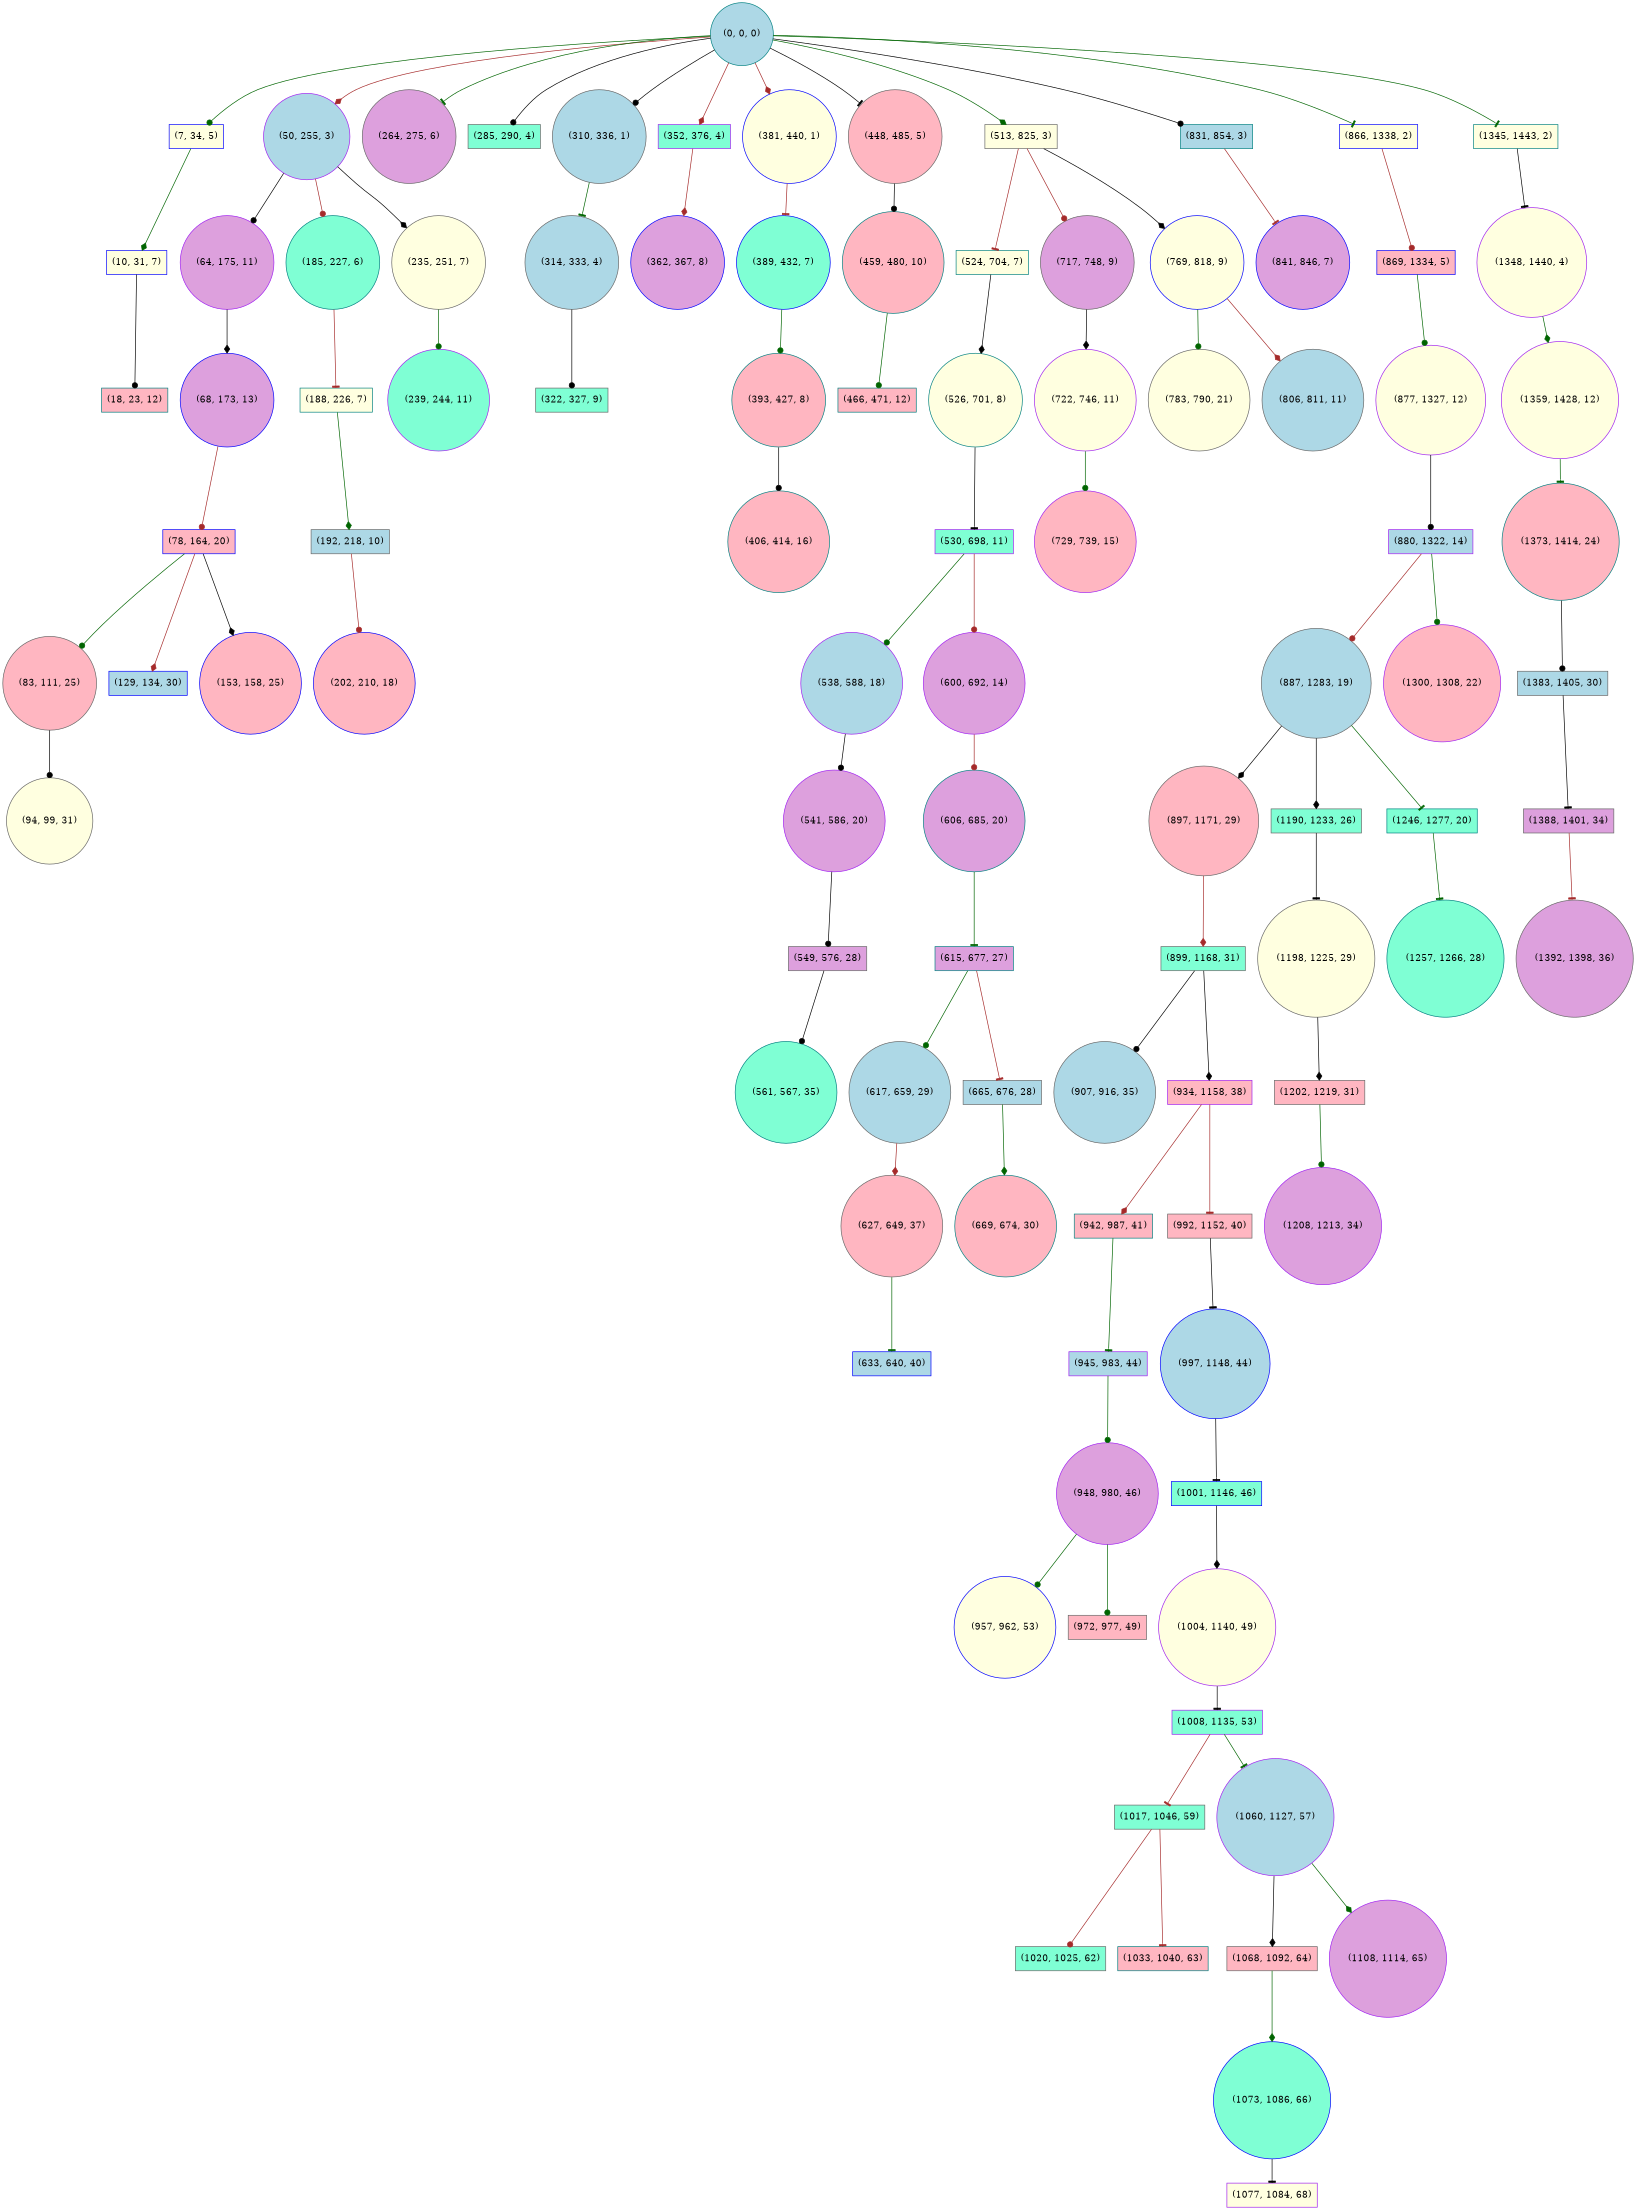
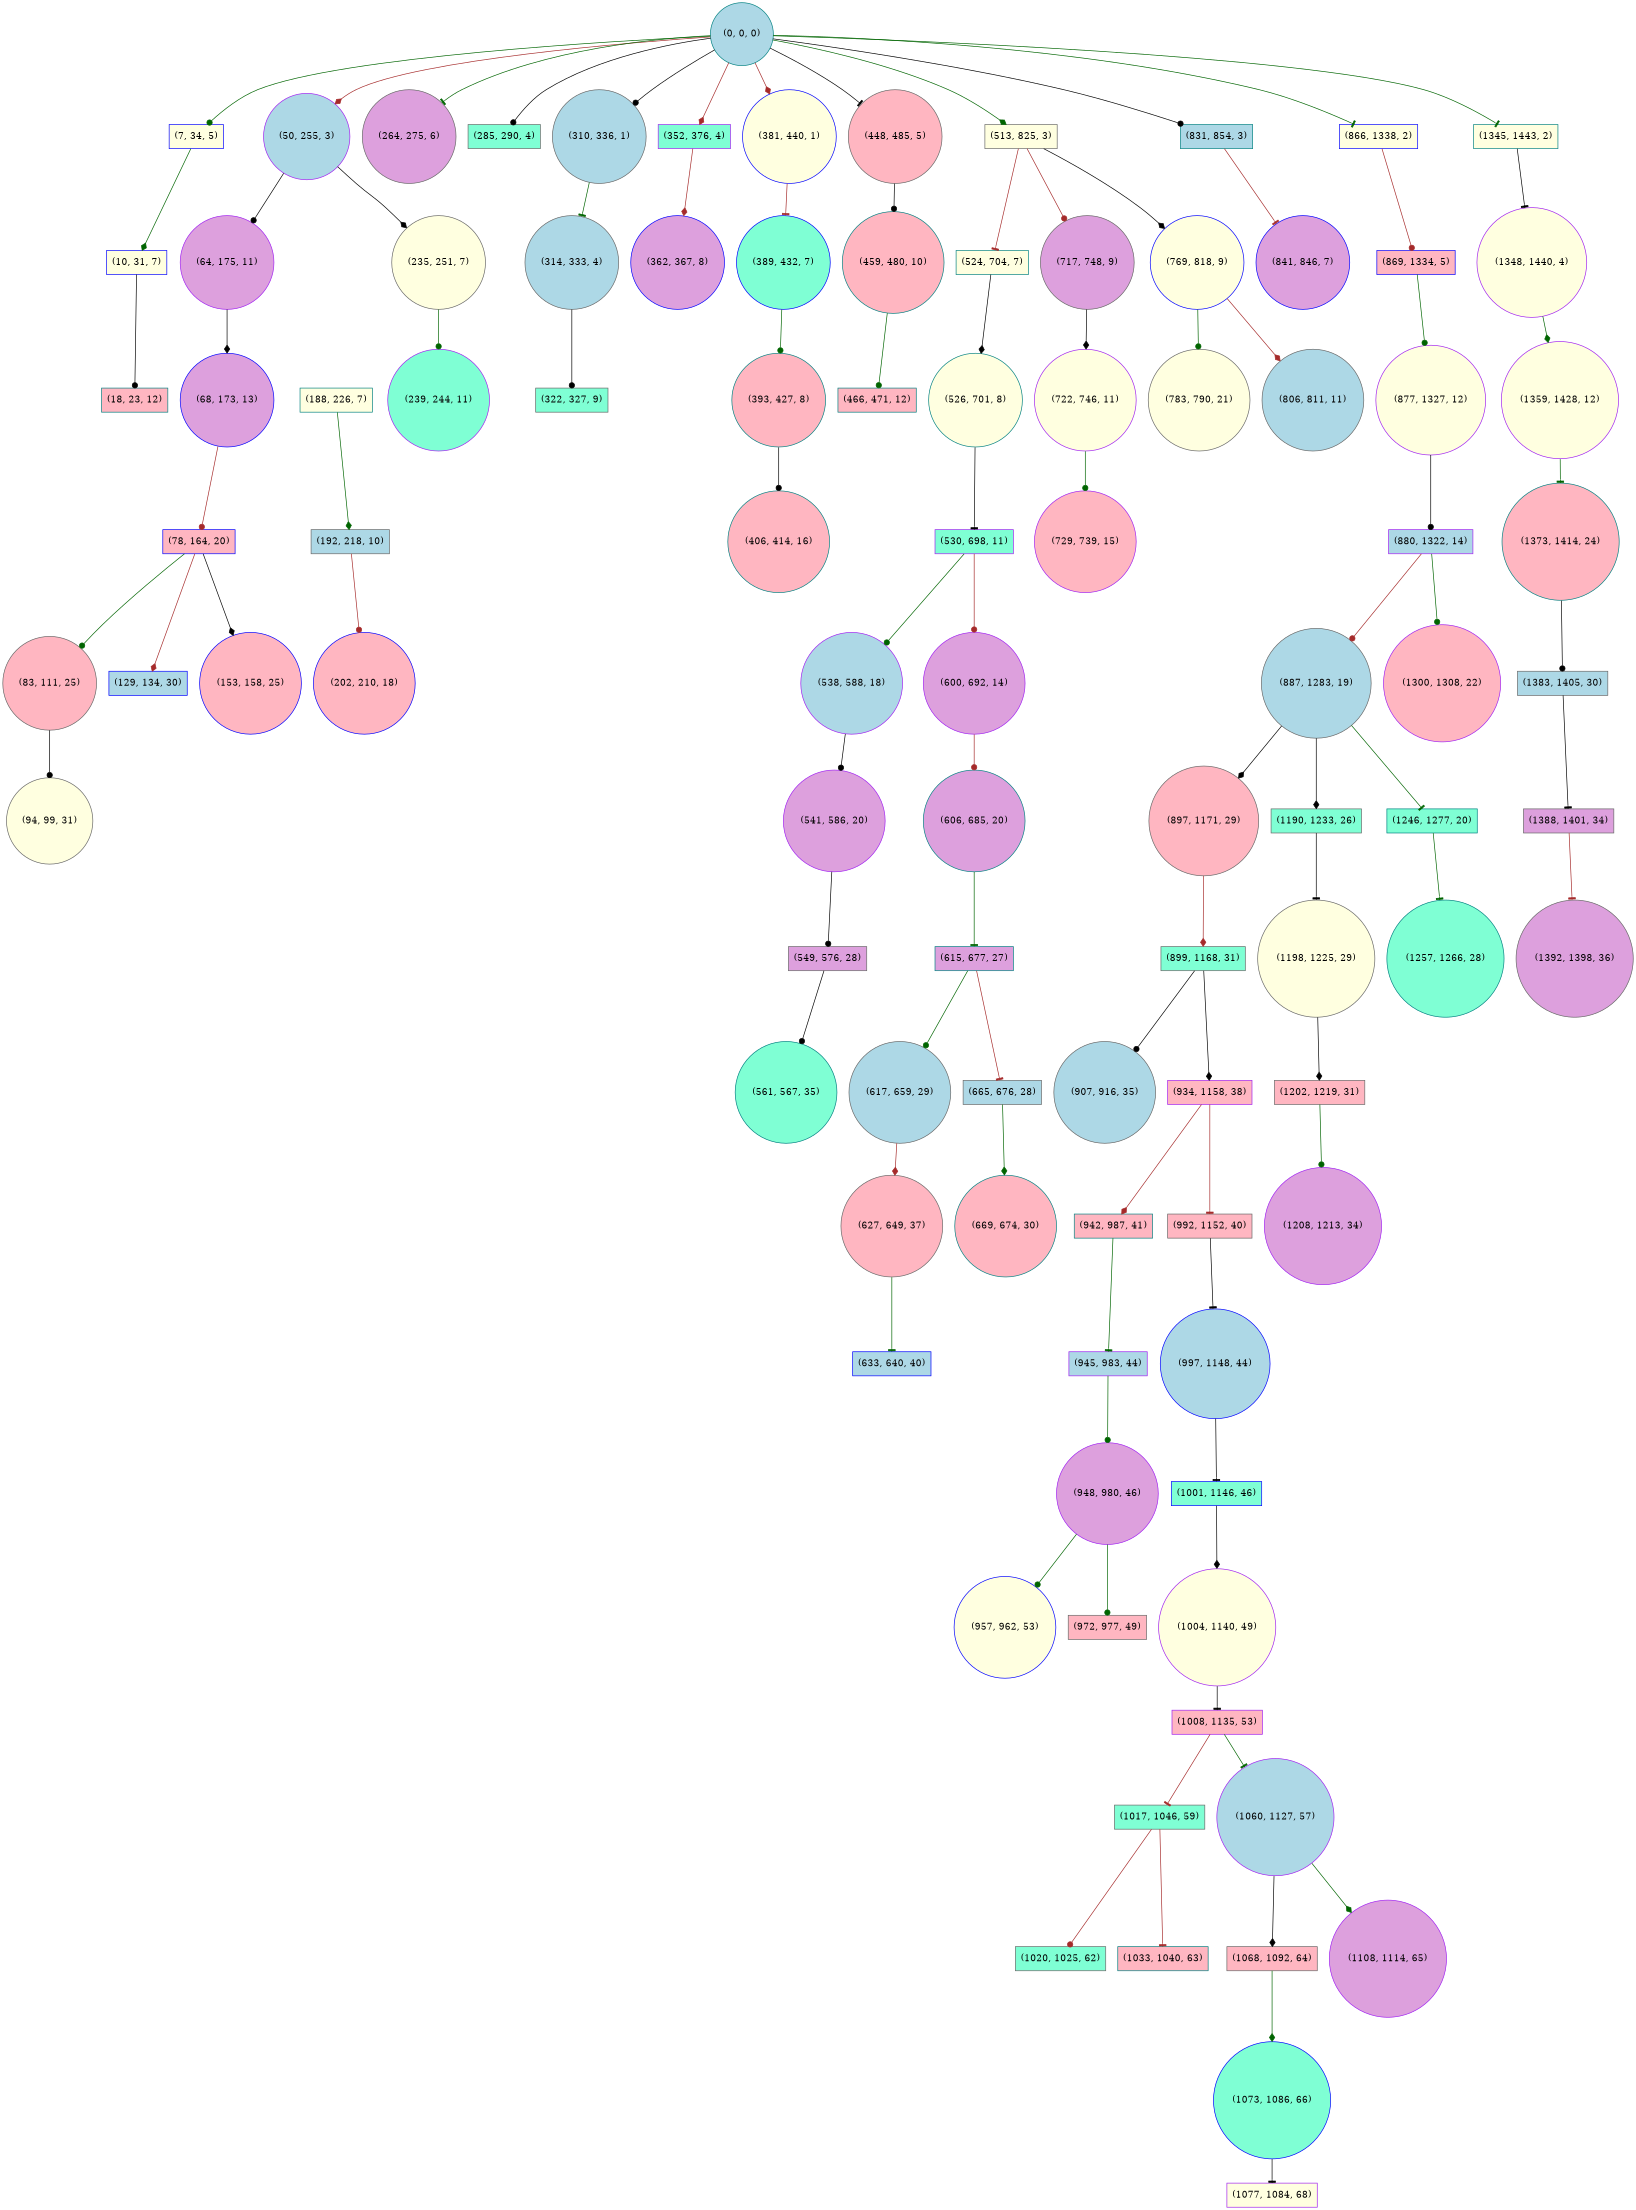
(333, 262) -> none
(1217, 1722) -> (1217, 1722)
